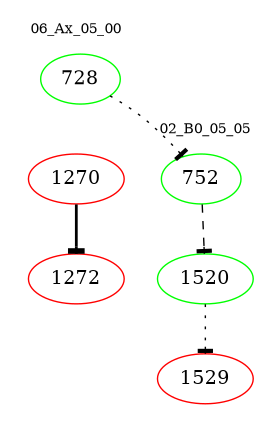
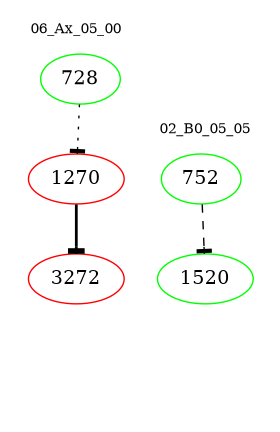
(156, 129) -> (79, 126)
(76, 279) -> (76, 279)
(205, 379) -> none
